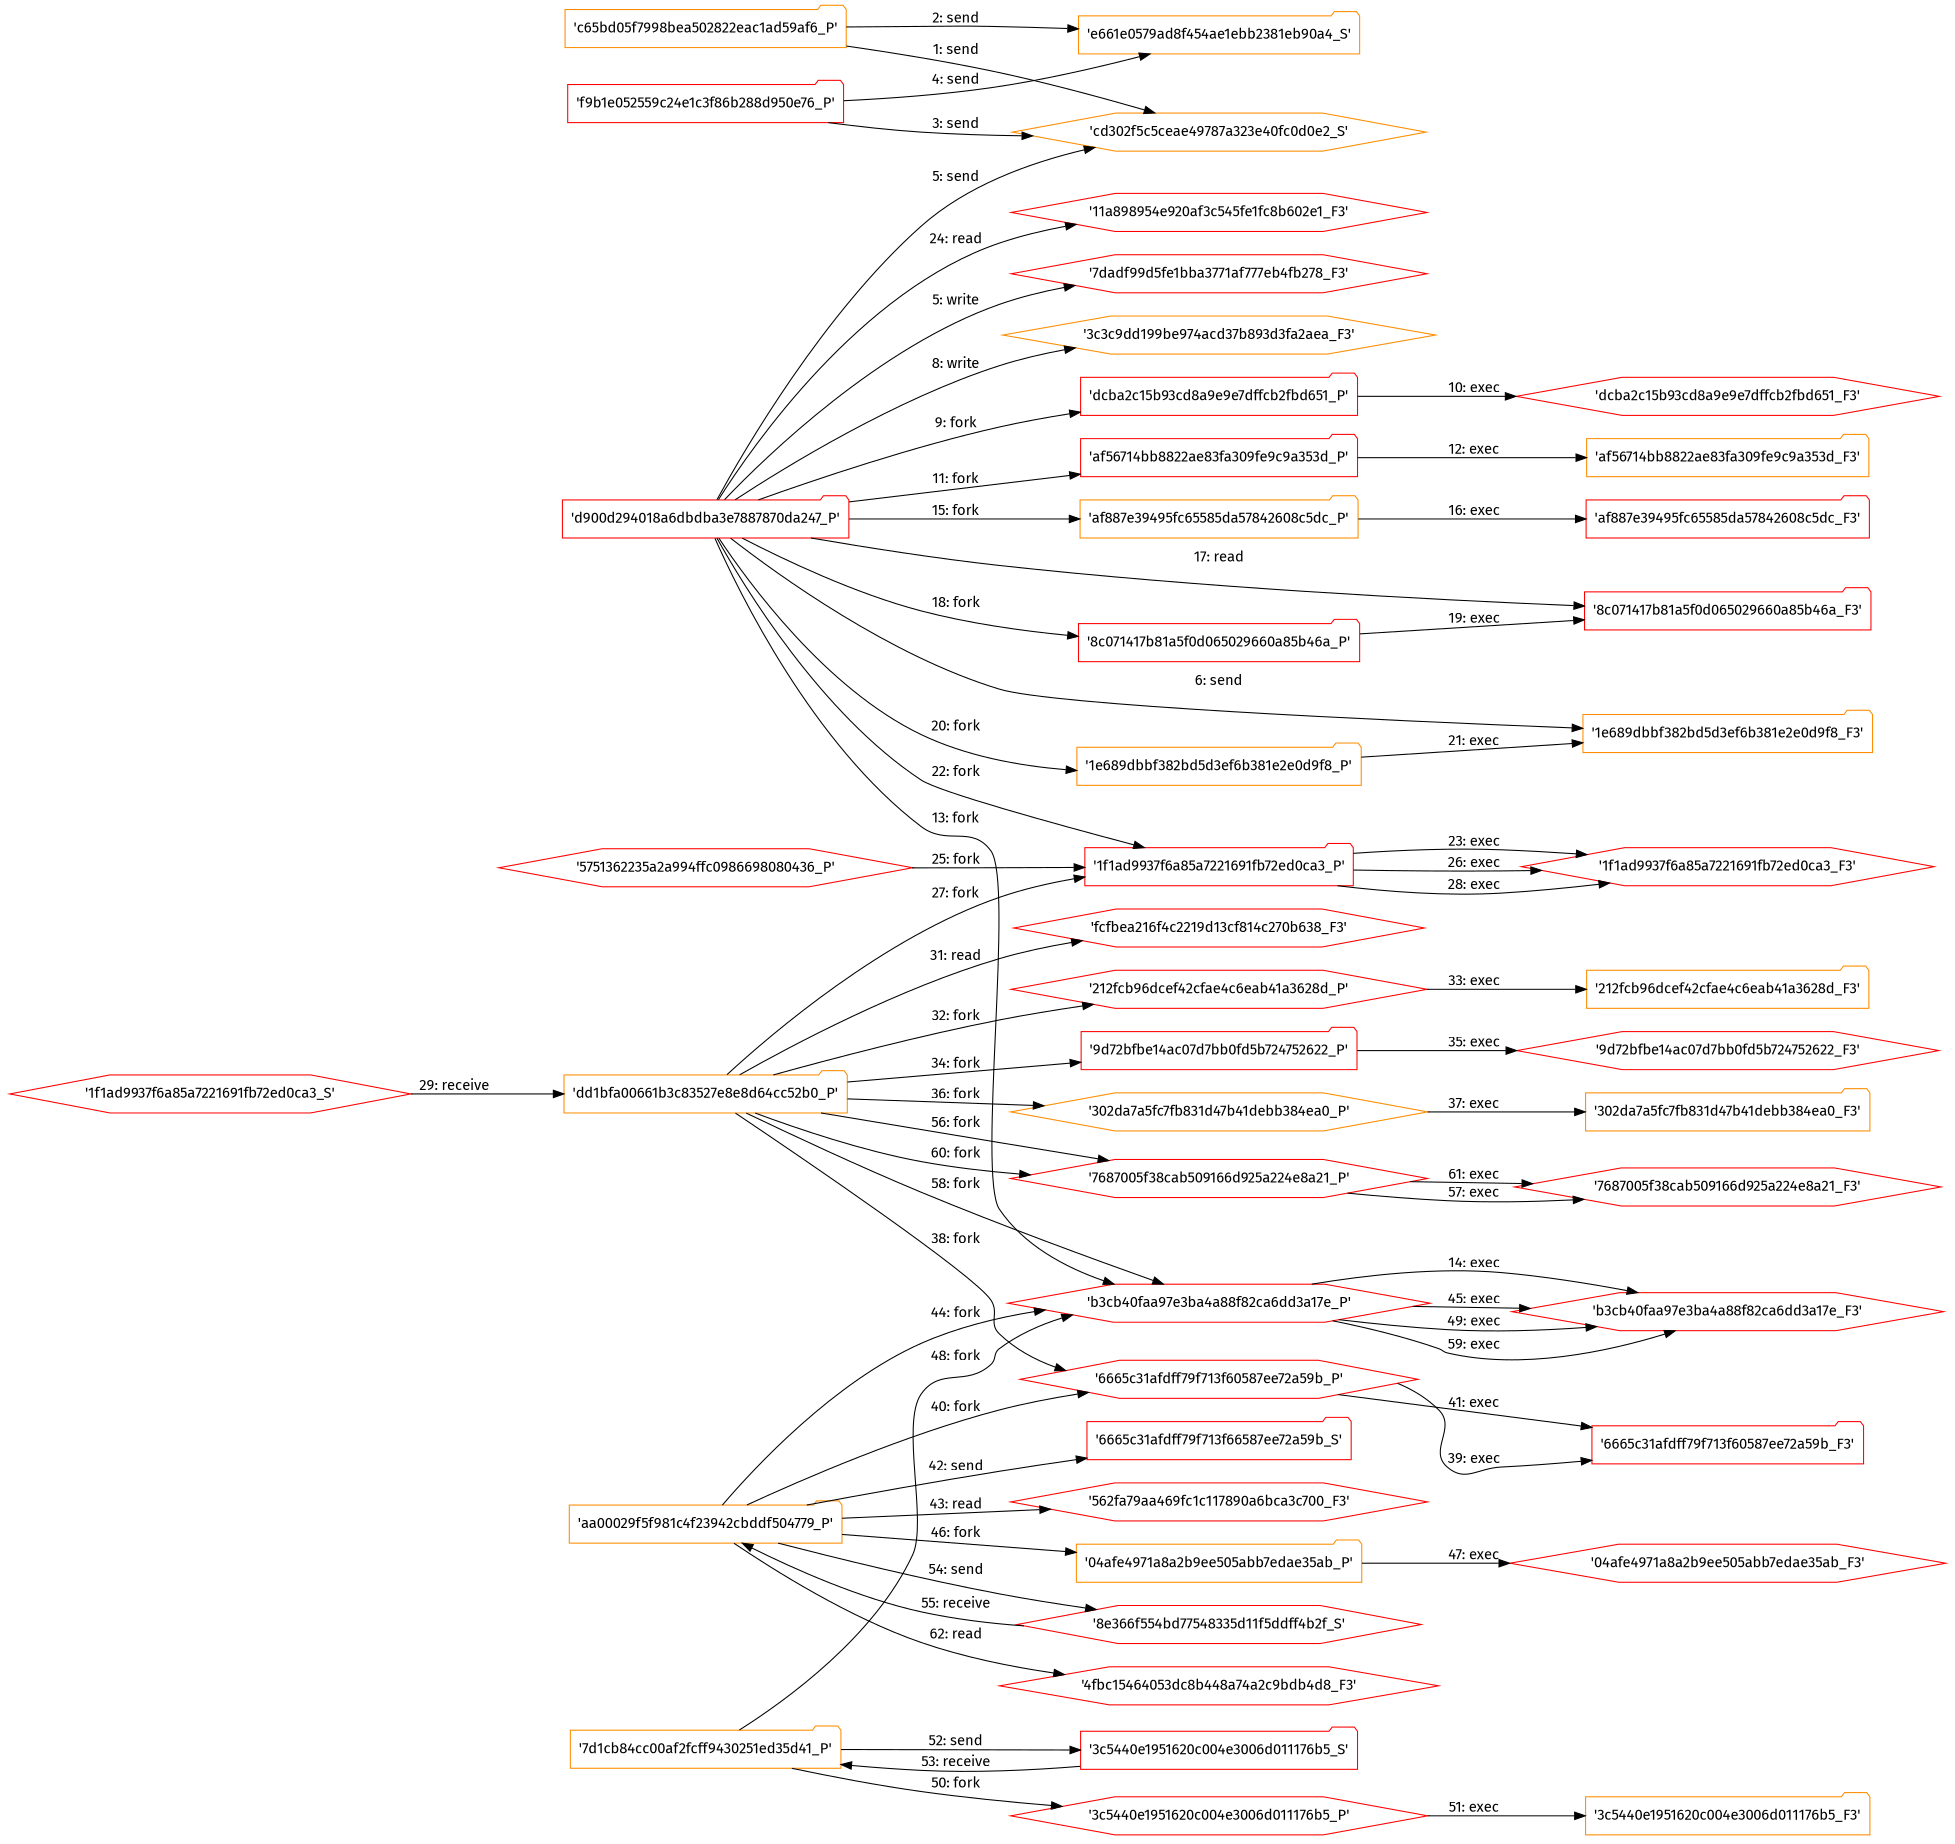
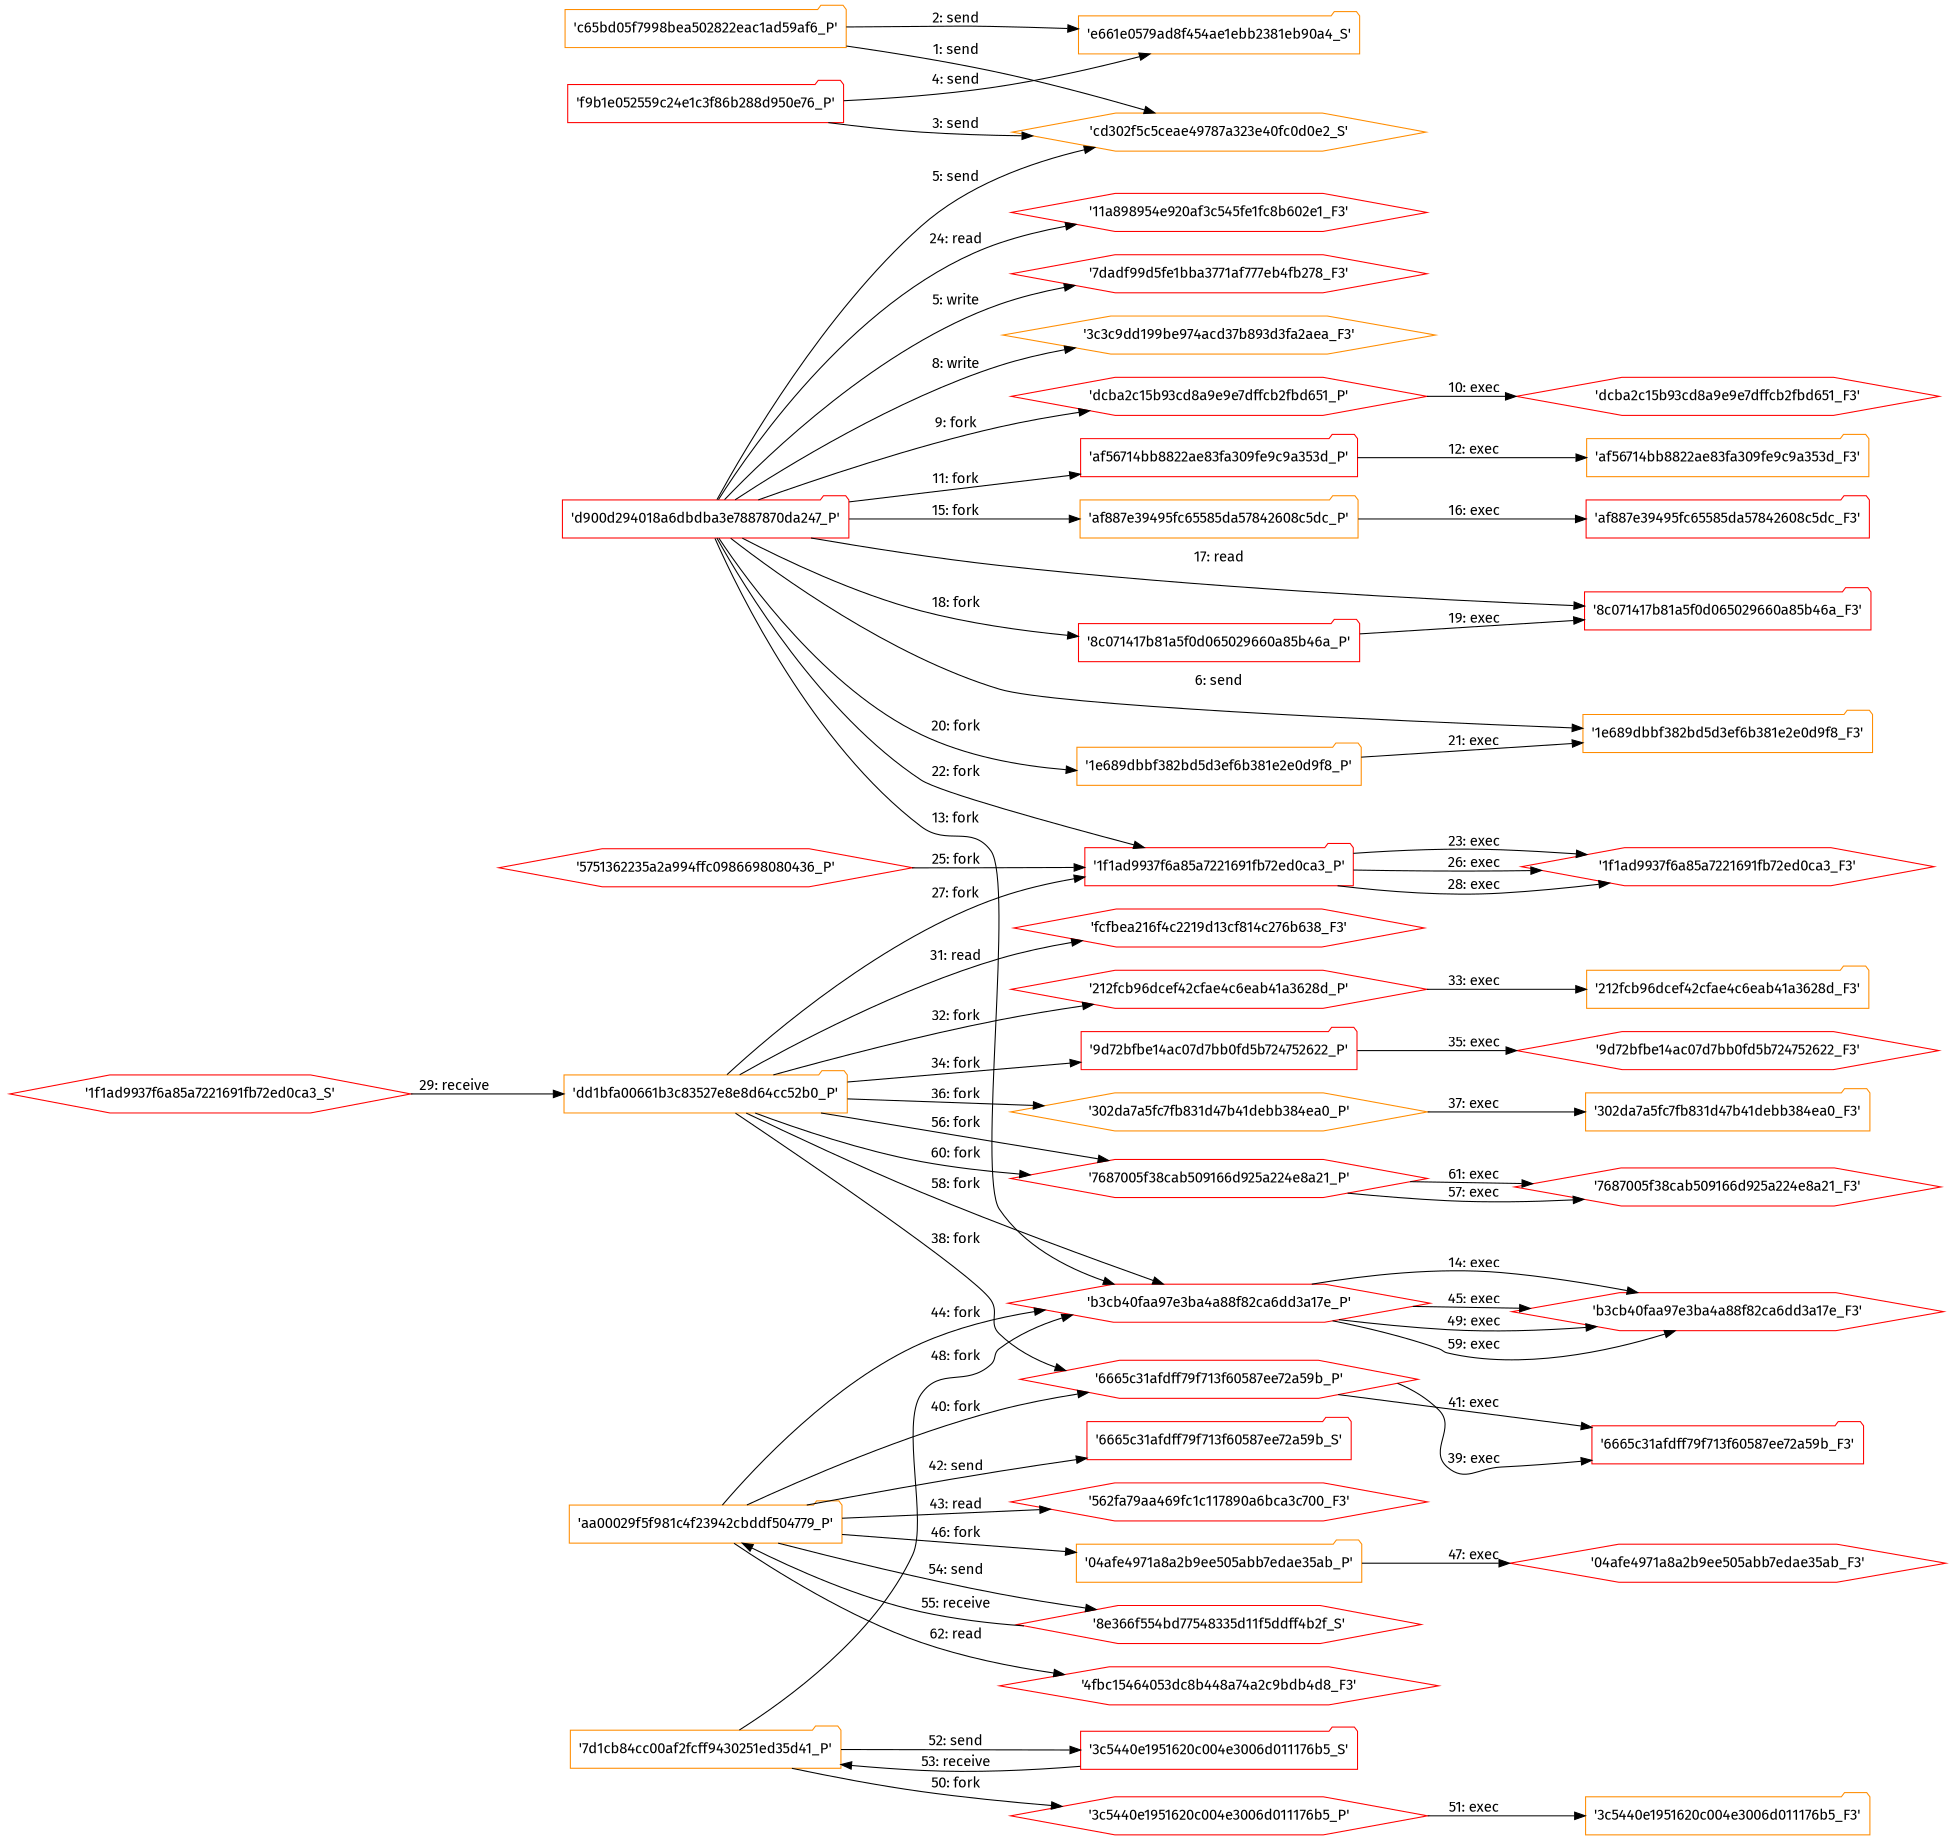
(1219, 396) -> (1219, 396)
(1219, 928) -> (1219, 928)
(1219, 1441) -> (1219, 1441)
